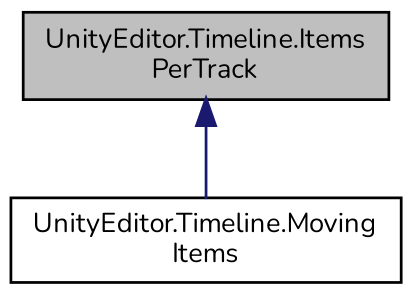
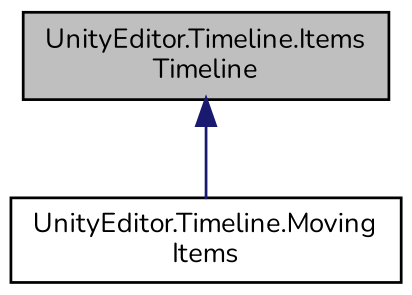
(206, 56) -> (206, 56)
